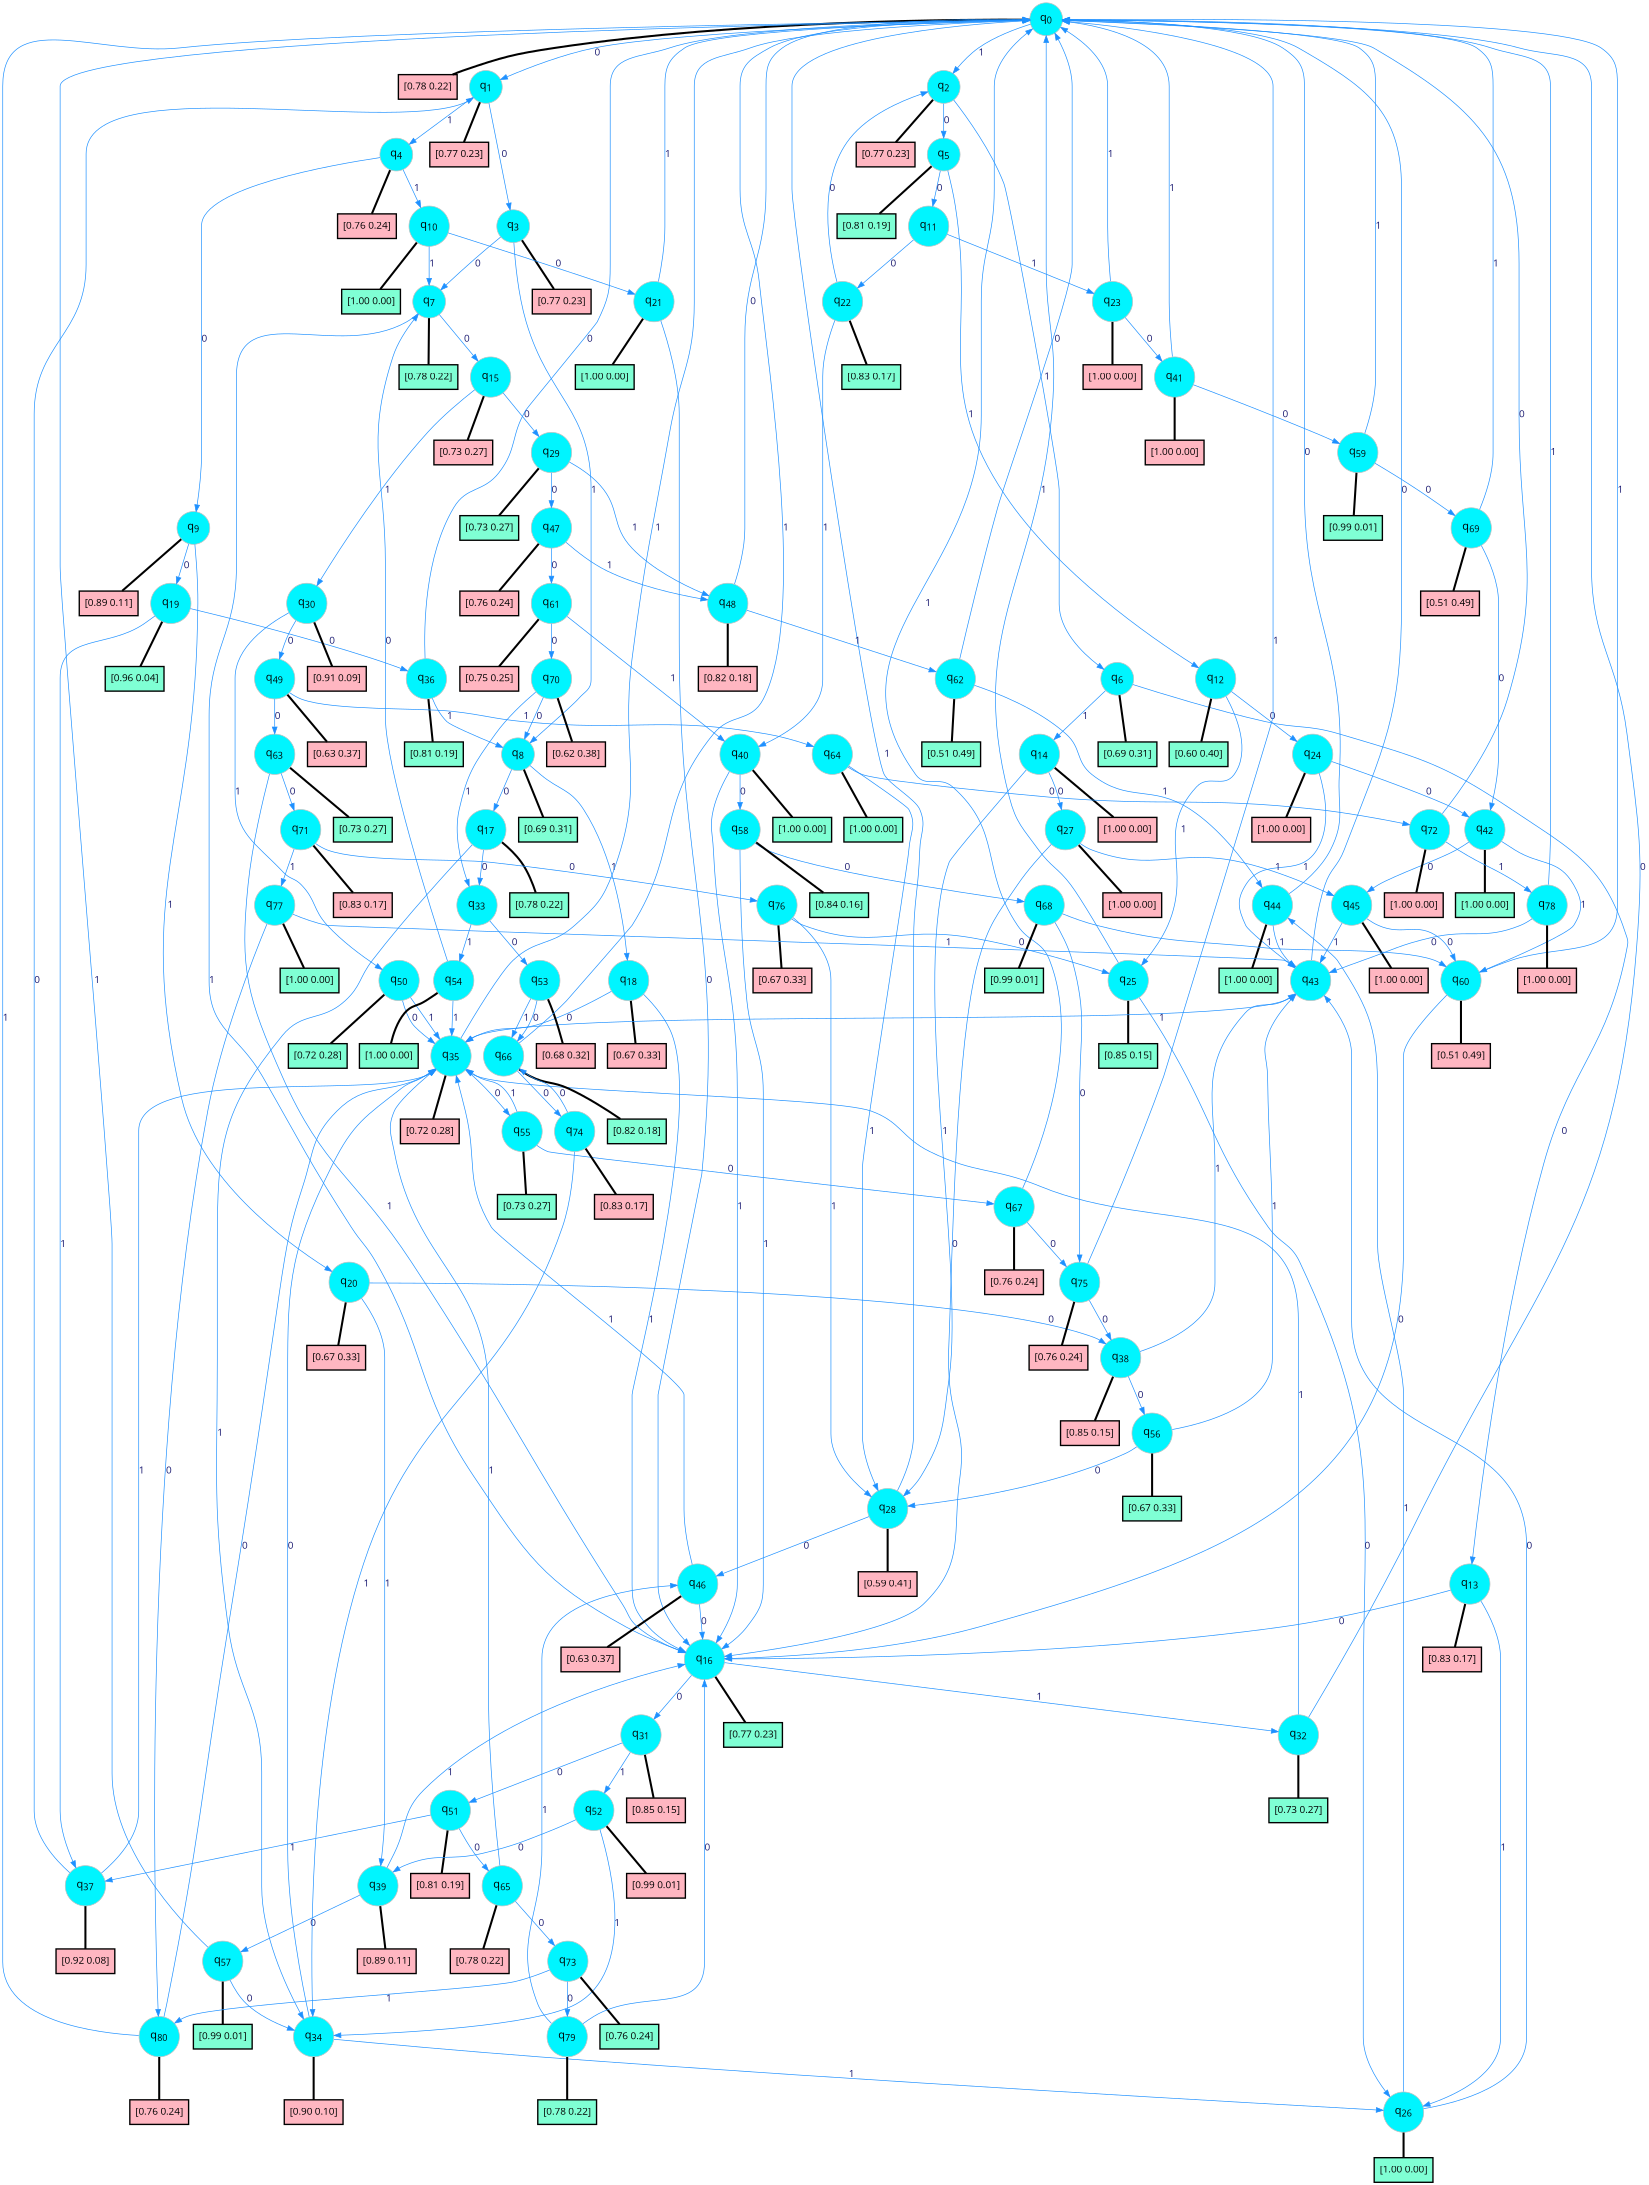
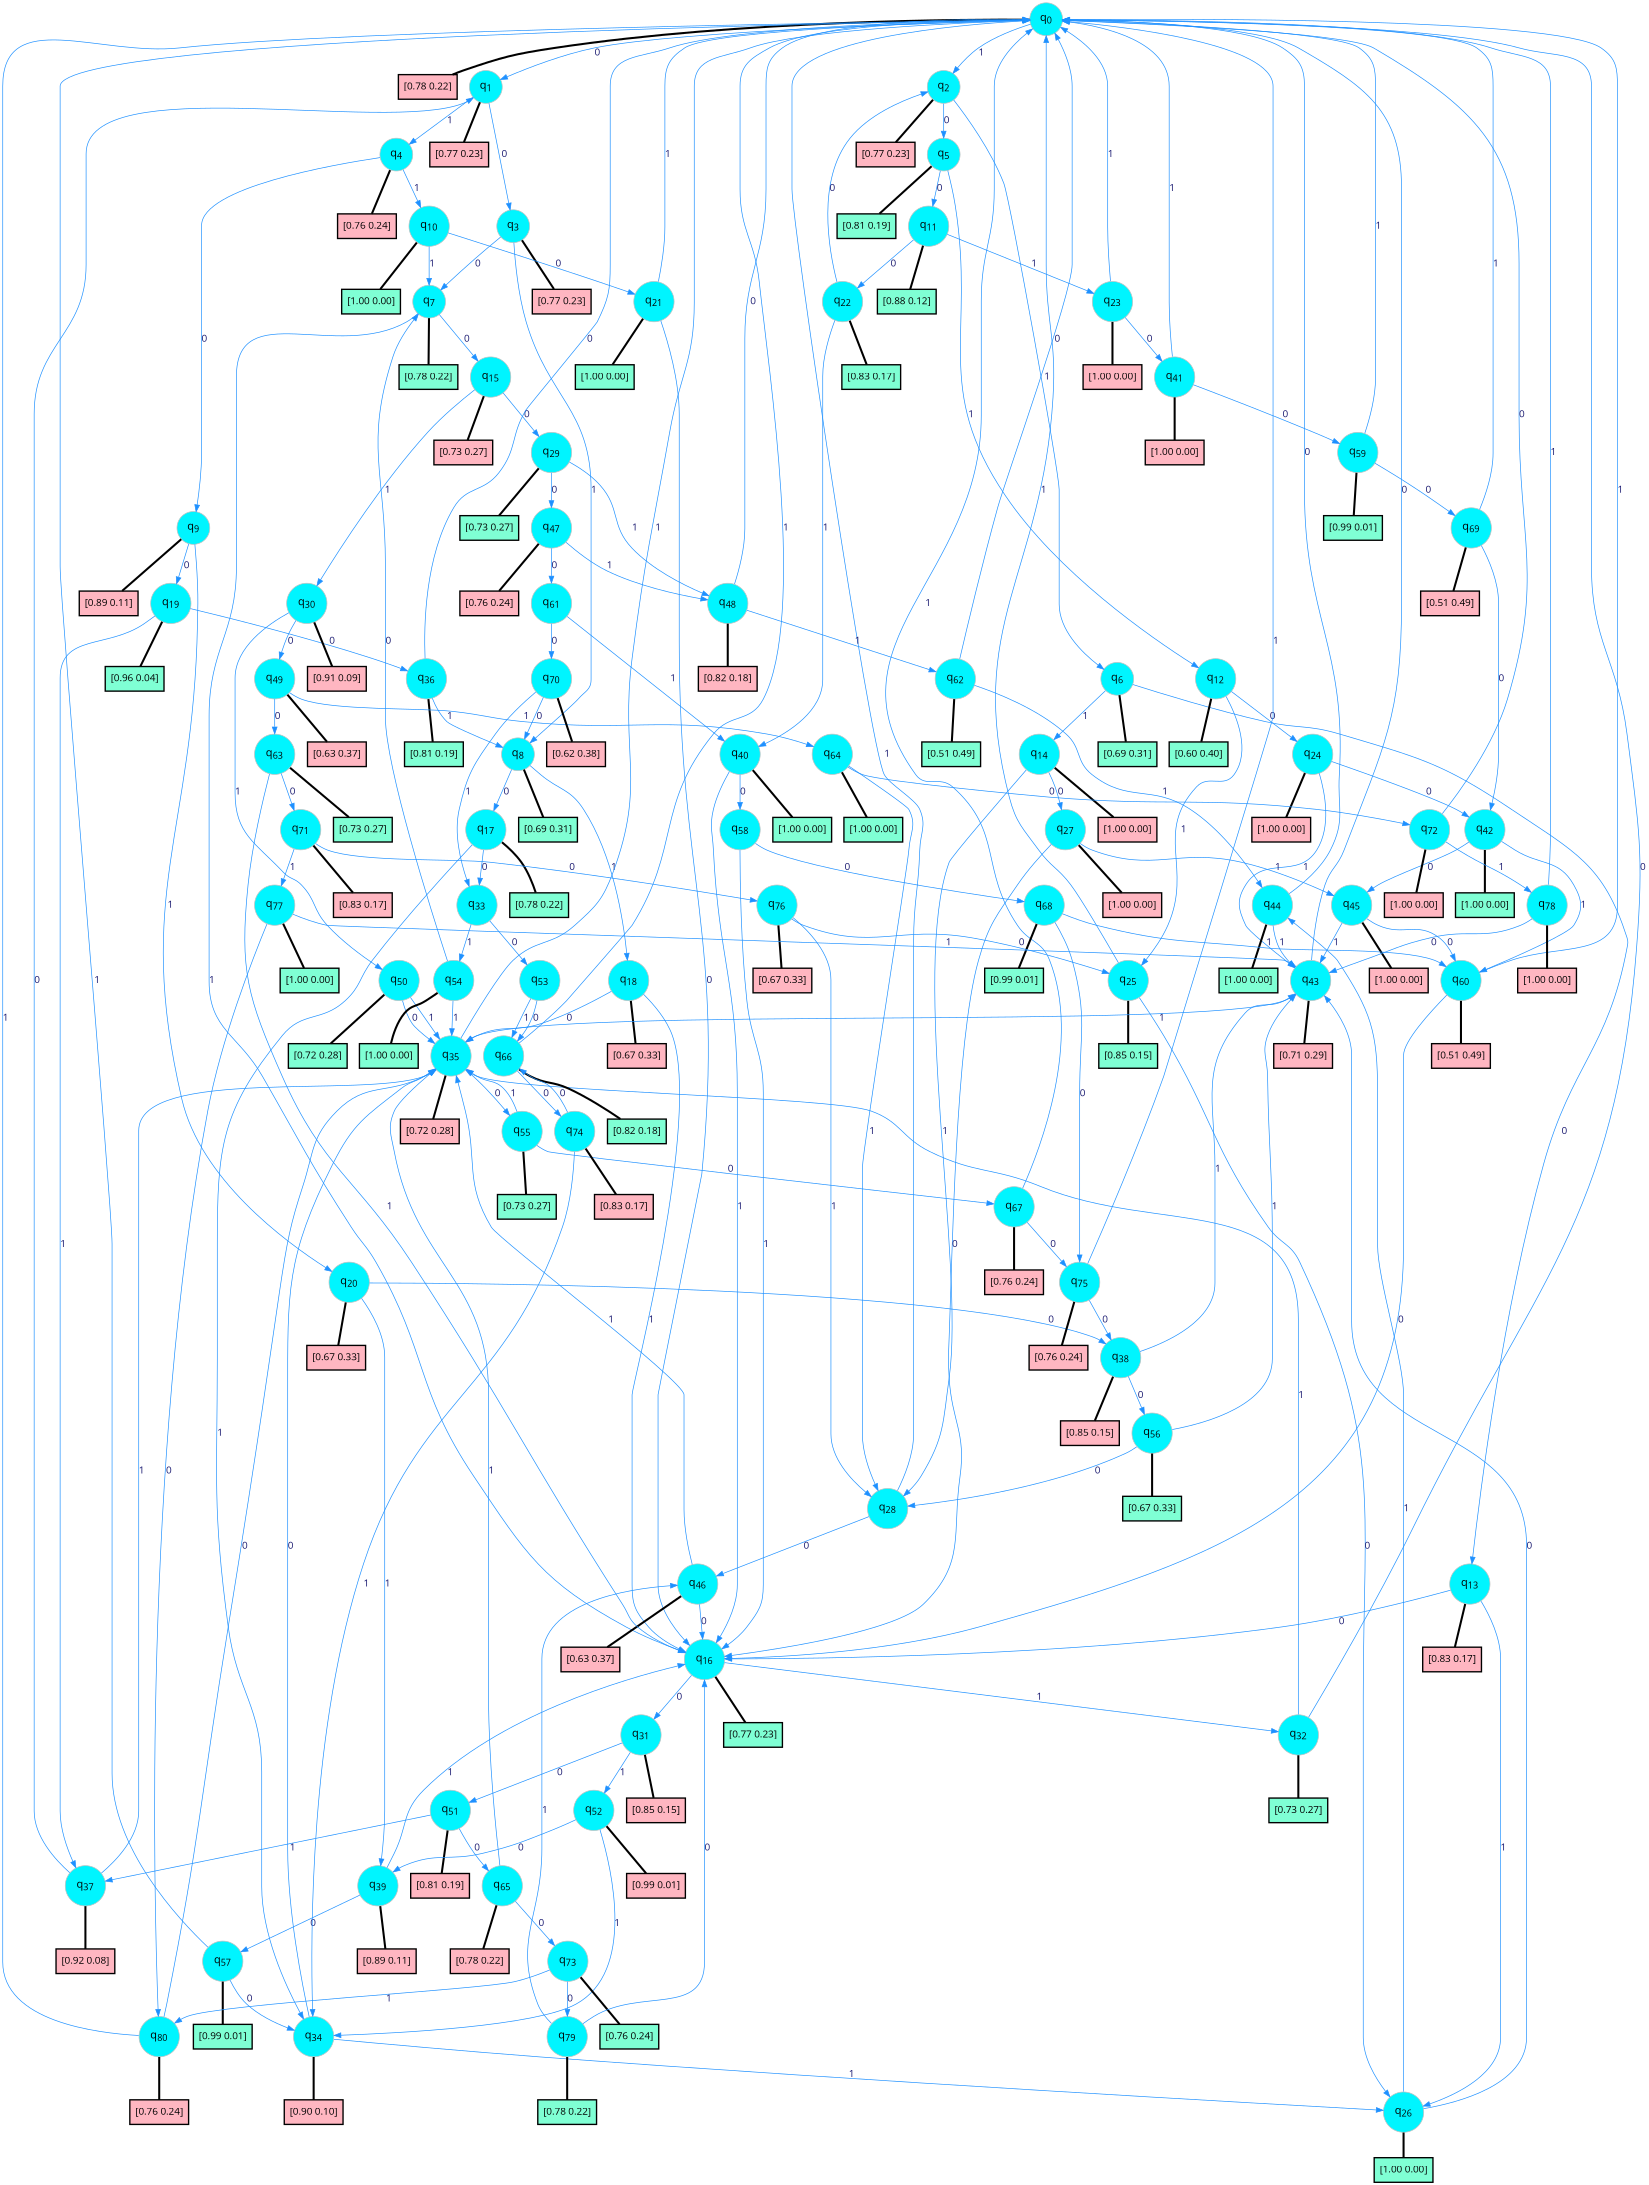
none -> (907, 302)
(489, 679) -> none
(839, 905) -> none
(566, 1056) -> none
none -> (1303, 1056)
(888, 1584) -> none
